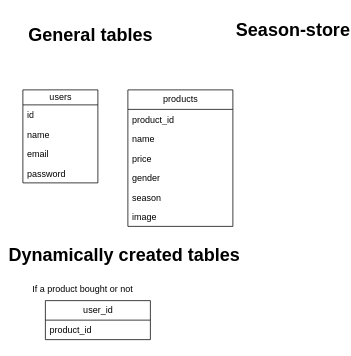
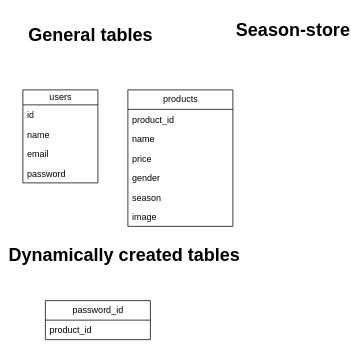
(83, 289) -> none
(98, 310) -> (98, 310)
